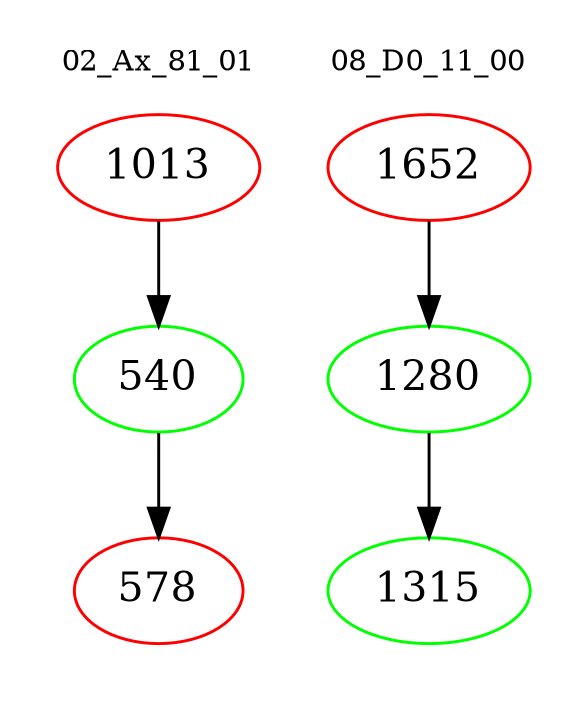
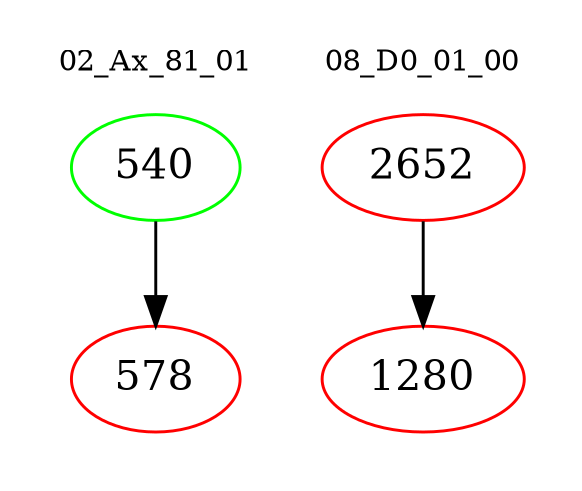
(429, 63) -> (423, 63)
(159, 168) -> none
(429, 168) -> (423, 168)
(429, 379) -> (423, 379)
(429, 591) -> none
